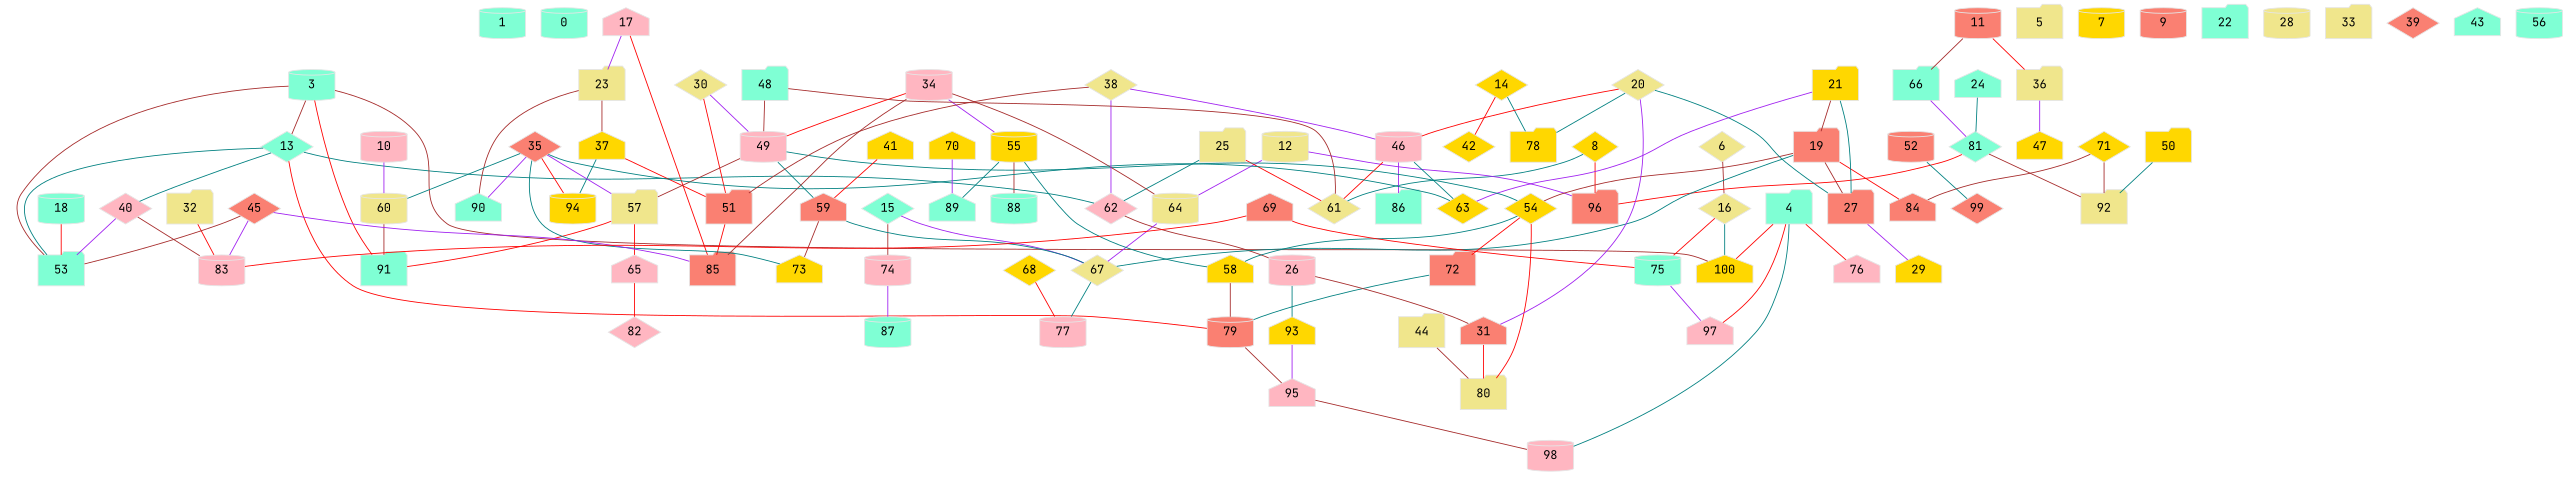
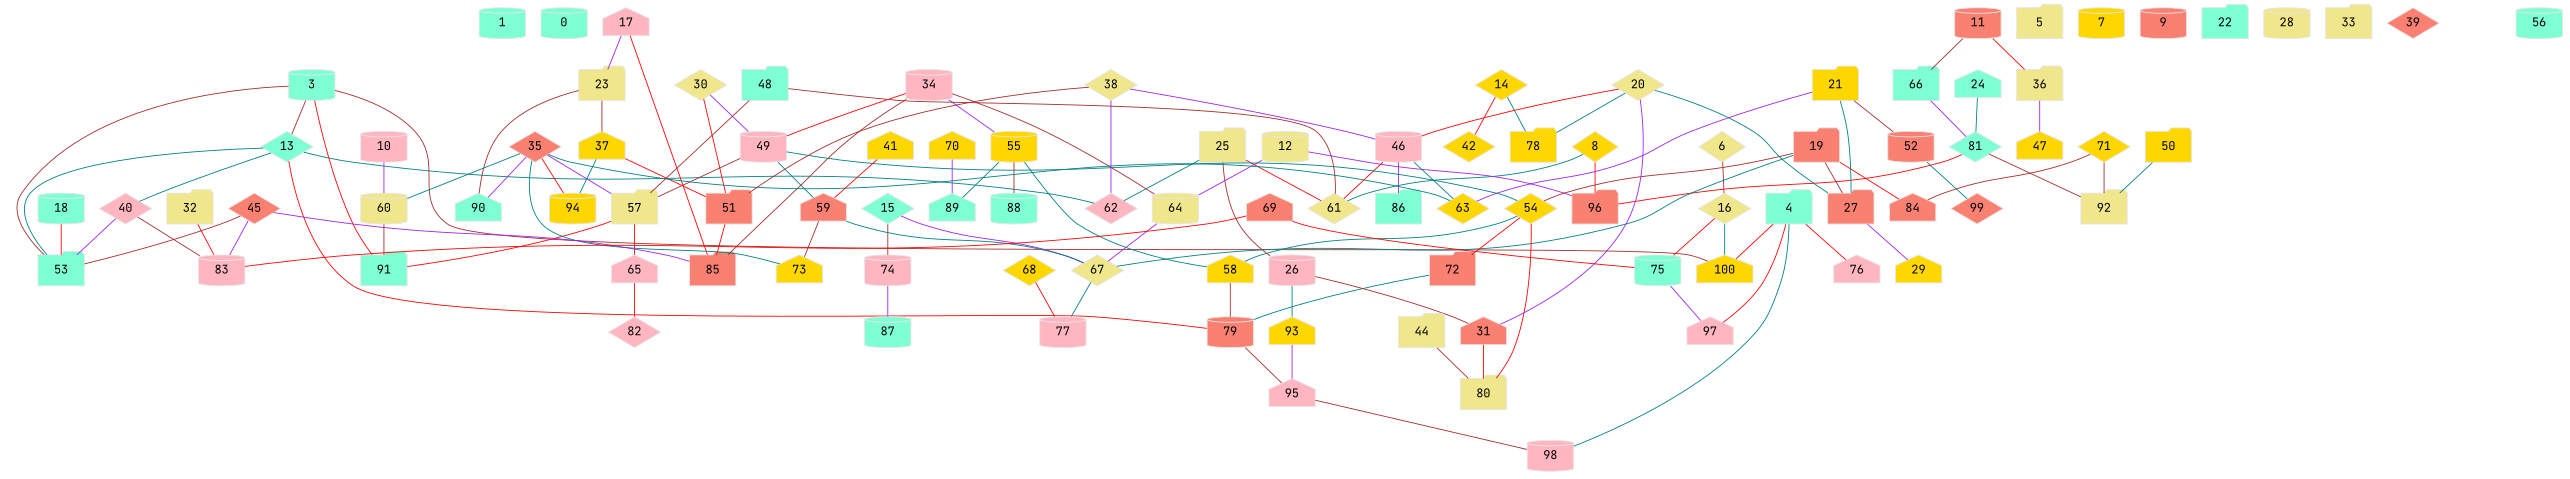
(2477, 23) -> none
(764, 116) -> (700, 147)
(1826, 116) -> (1874, 116)
(1196, 238) -> (1233, 213)
